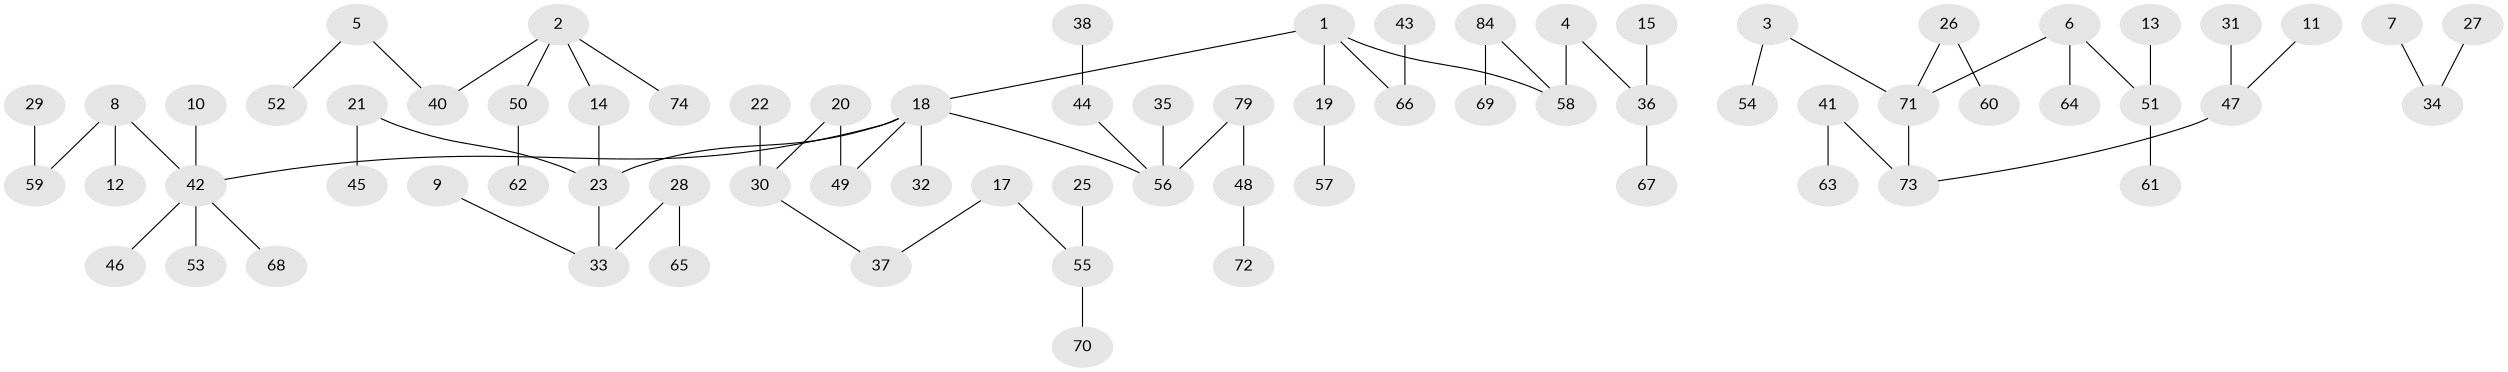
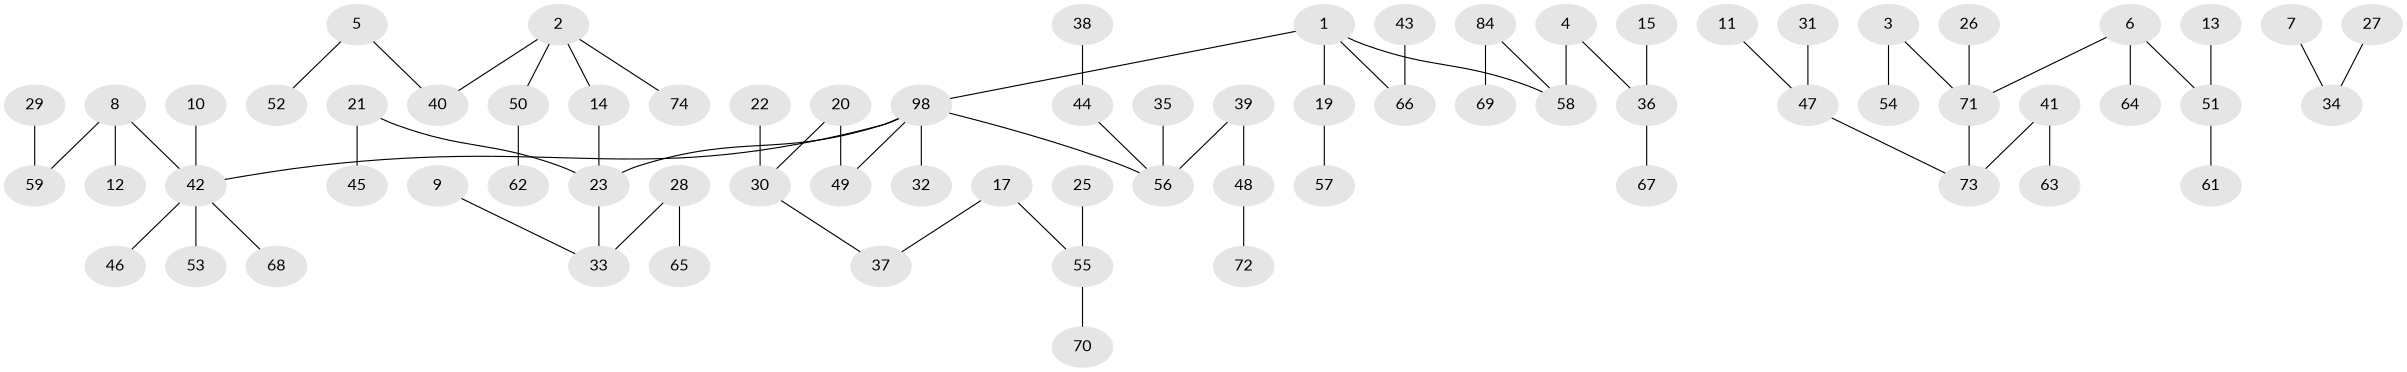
(921, 105) -> (921, 105)
(1244, 105) -> (1244, 105)
(1989, 105) -> none
